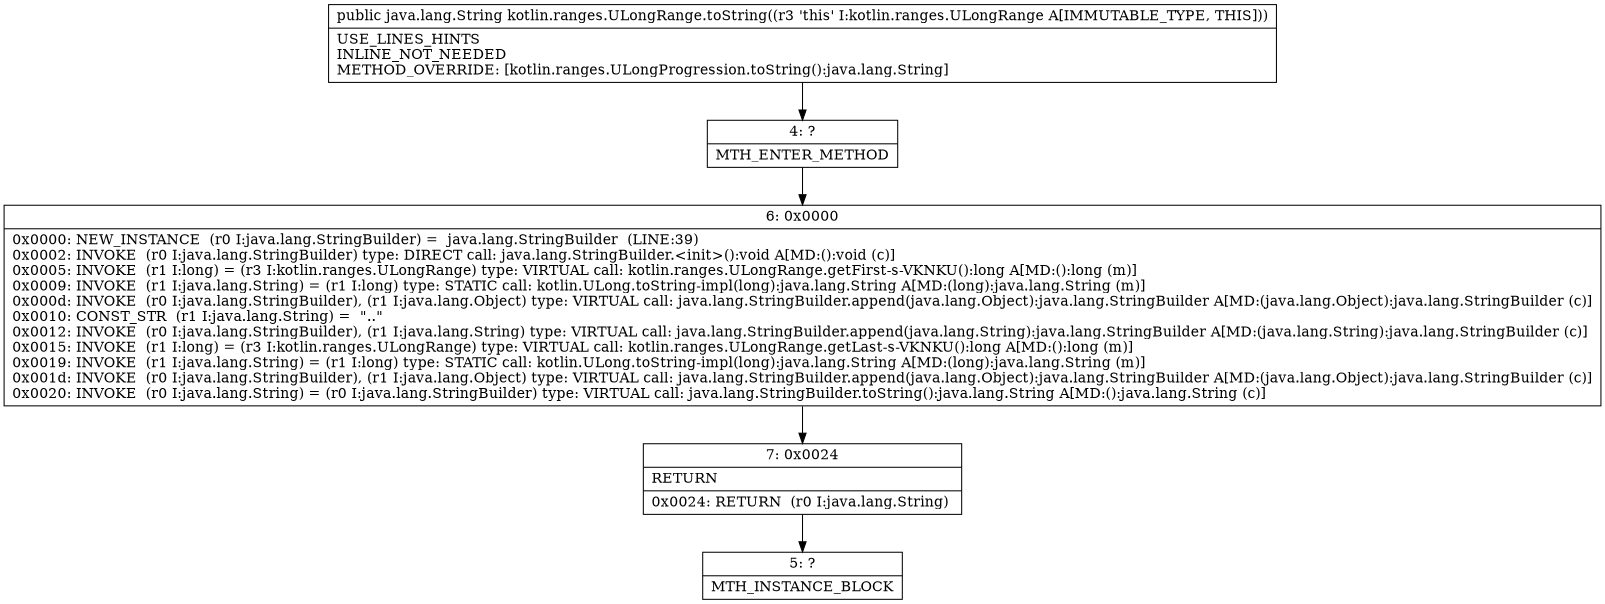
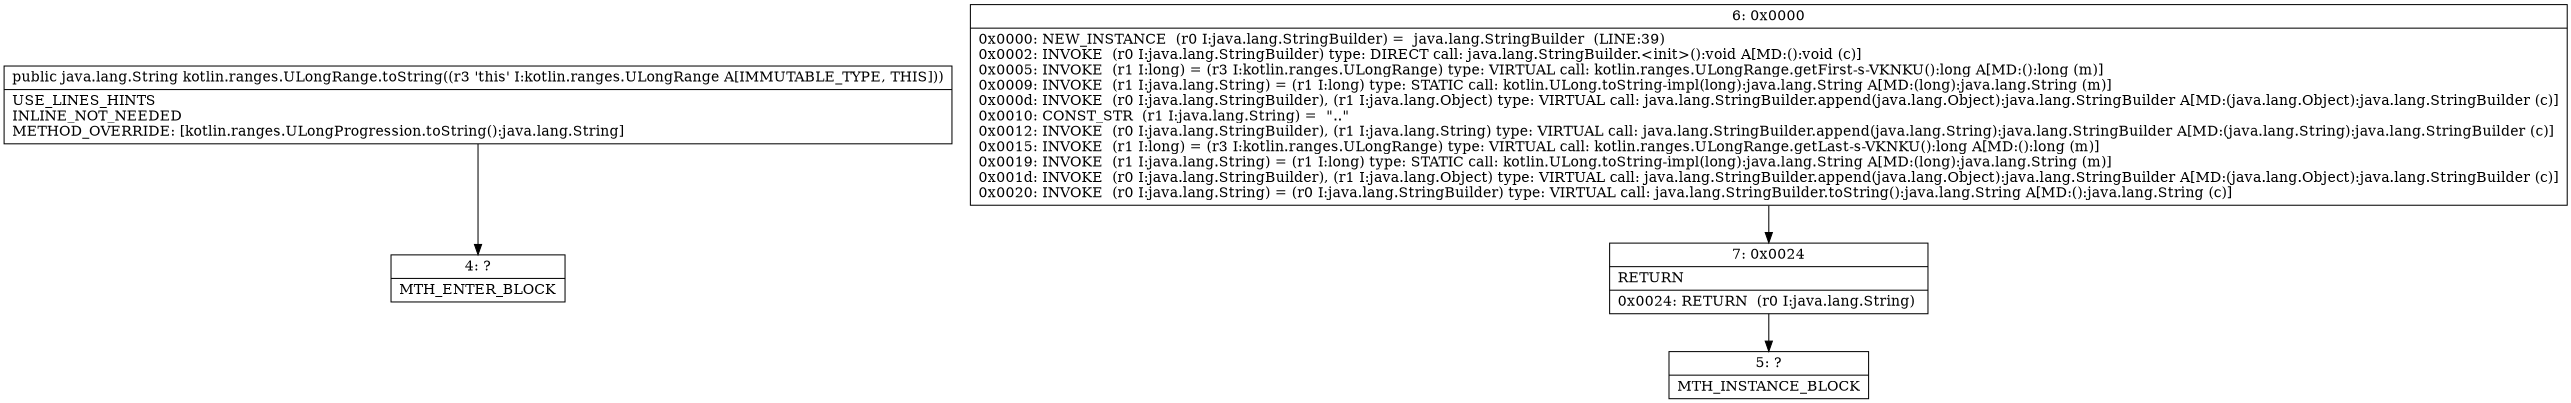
(803, 155) -> (478, 290)
(803, 181) -> none
